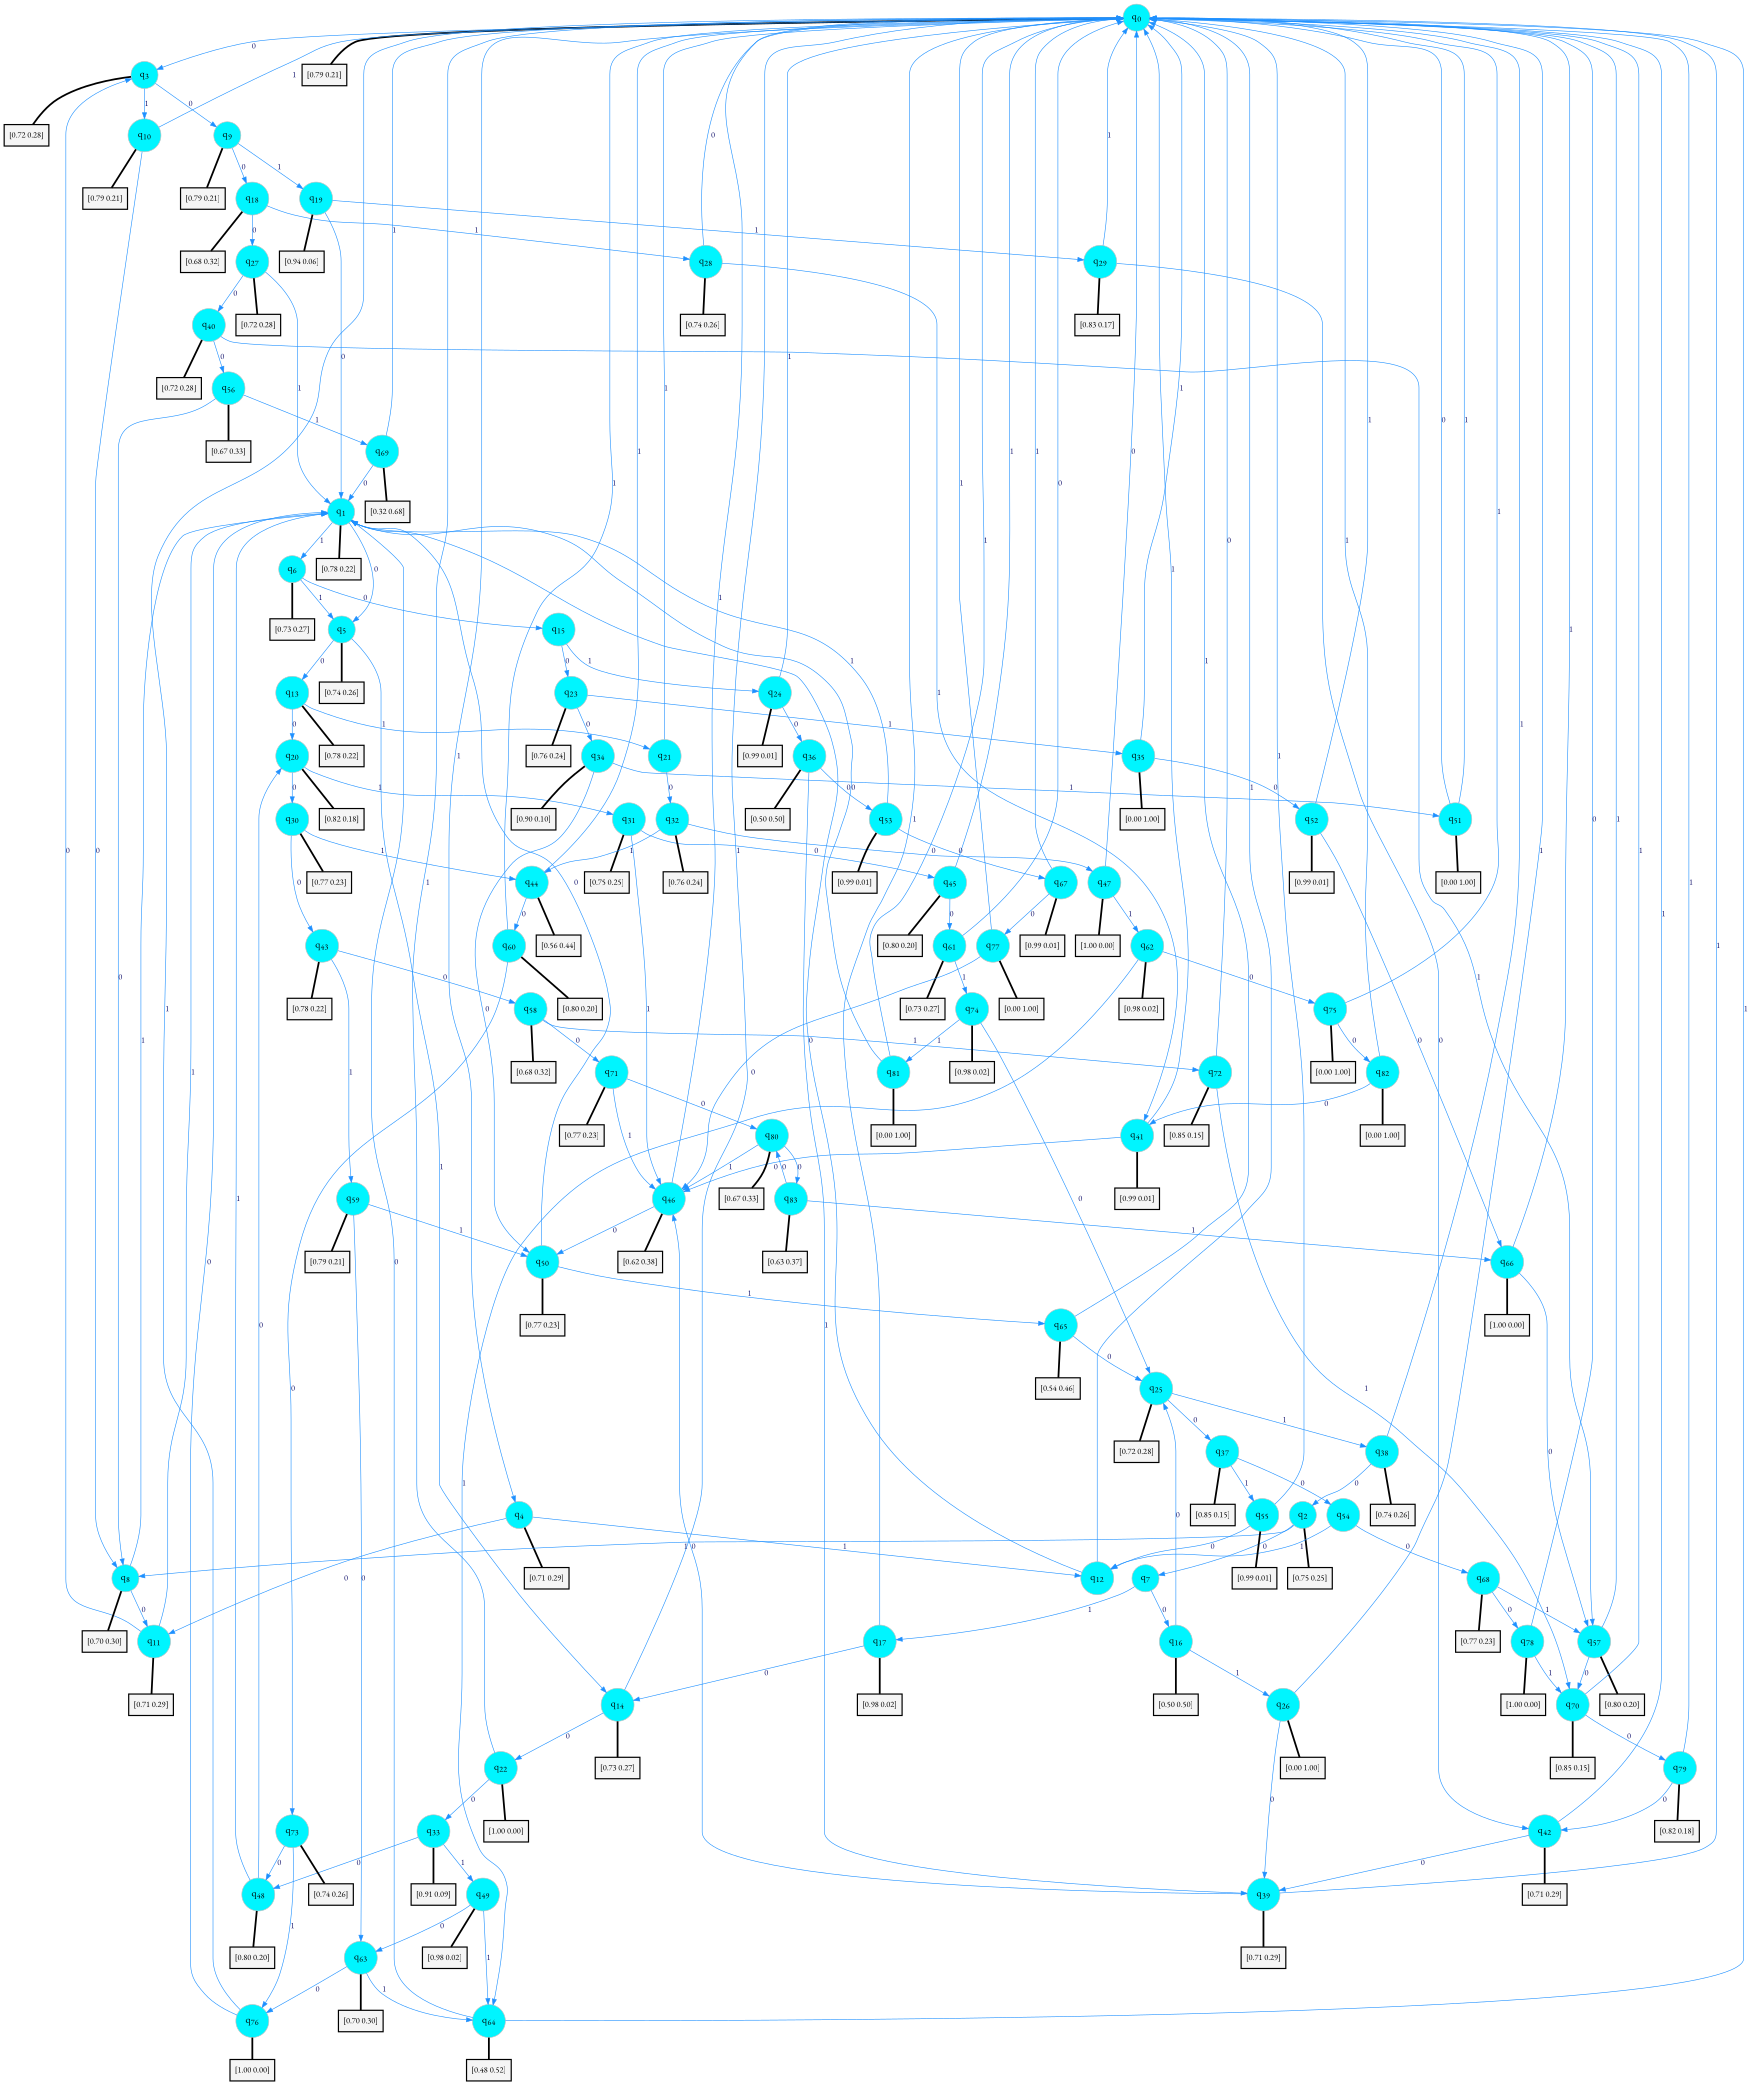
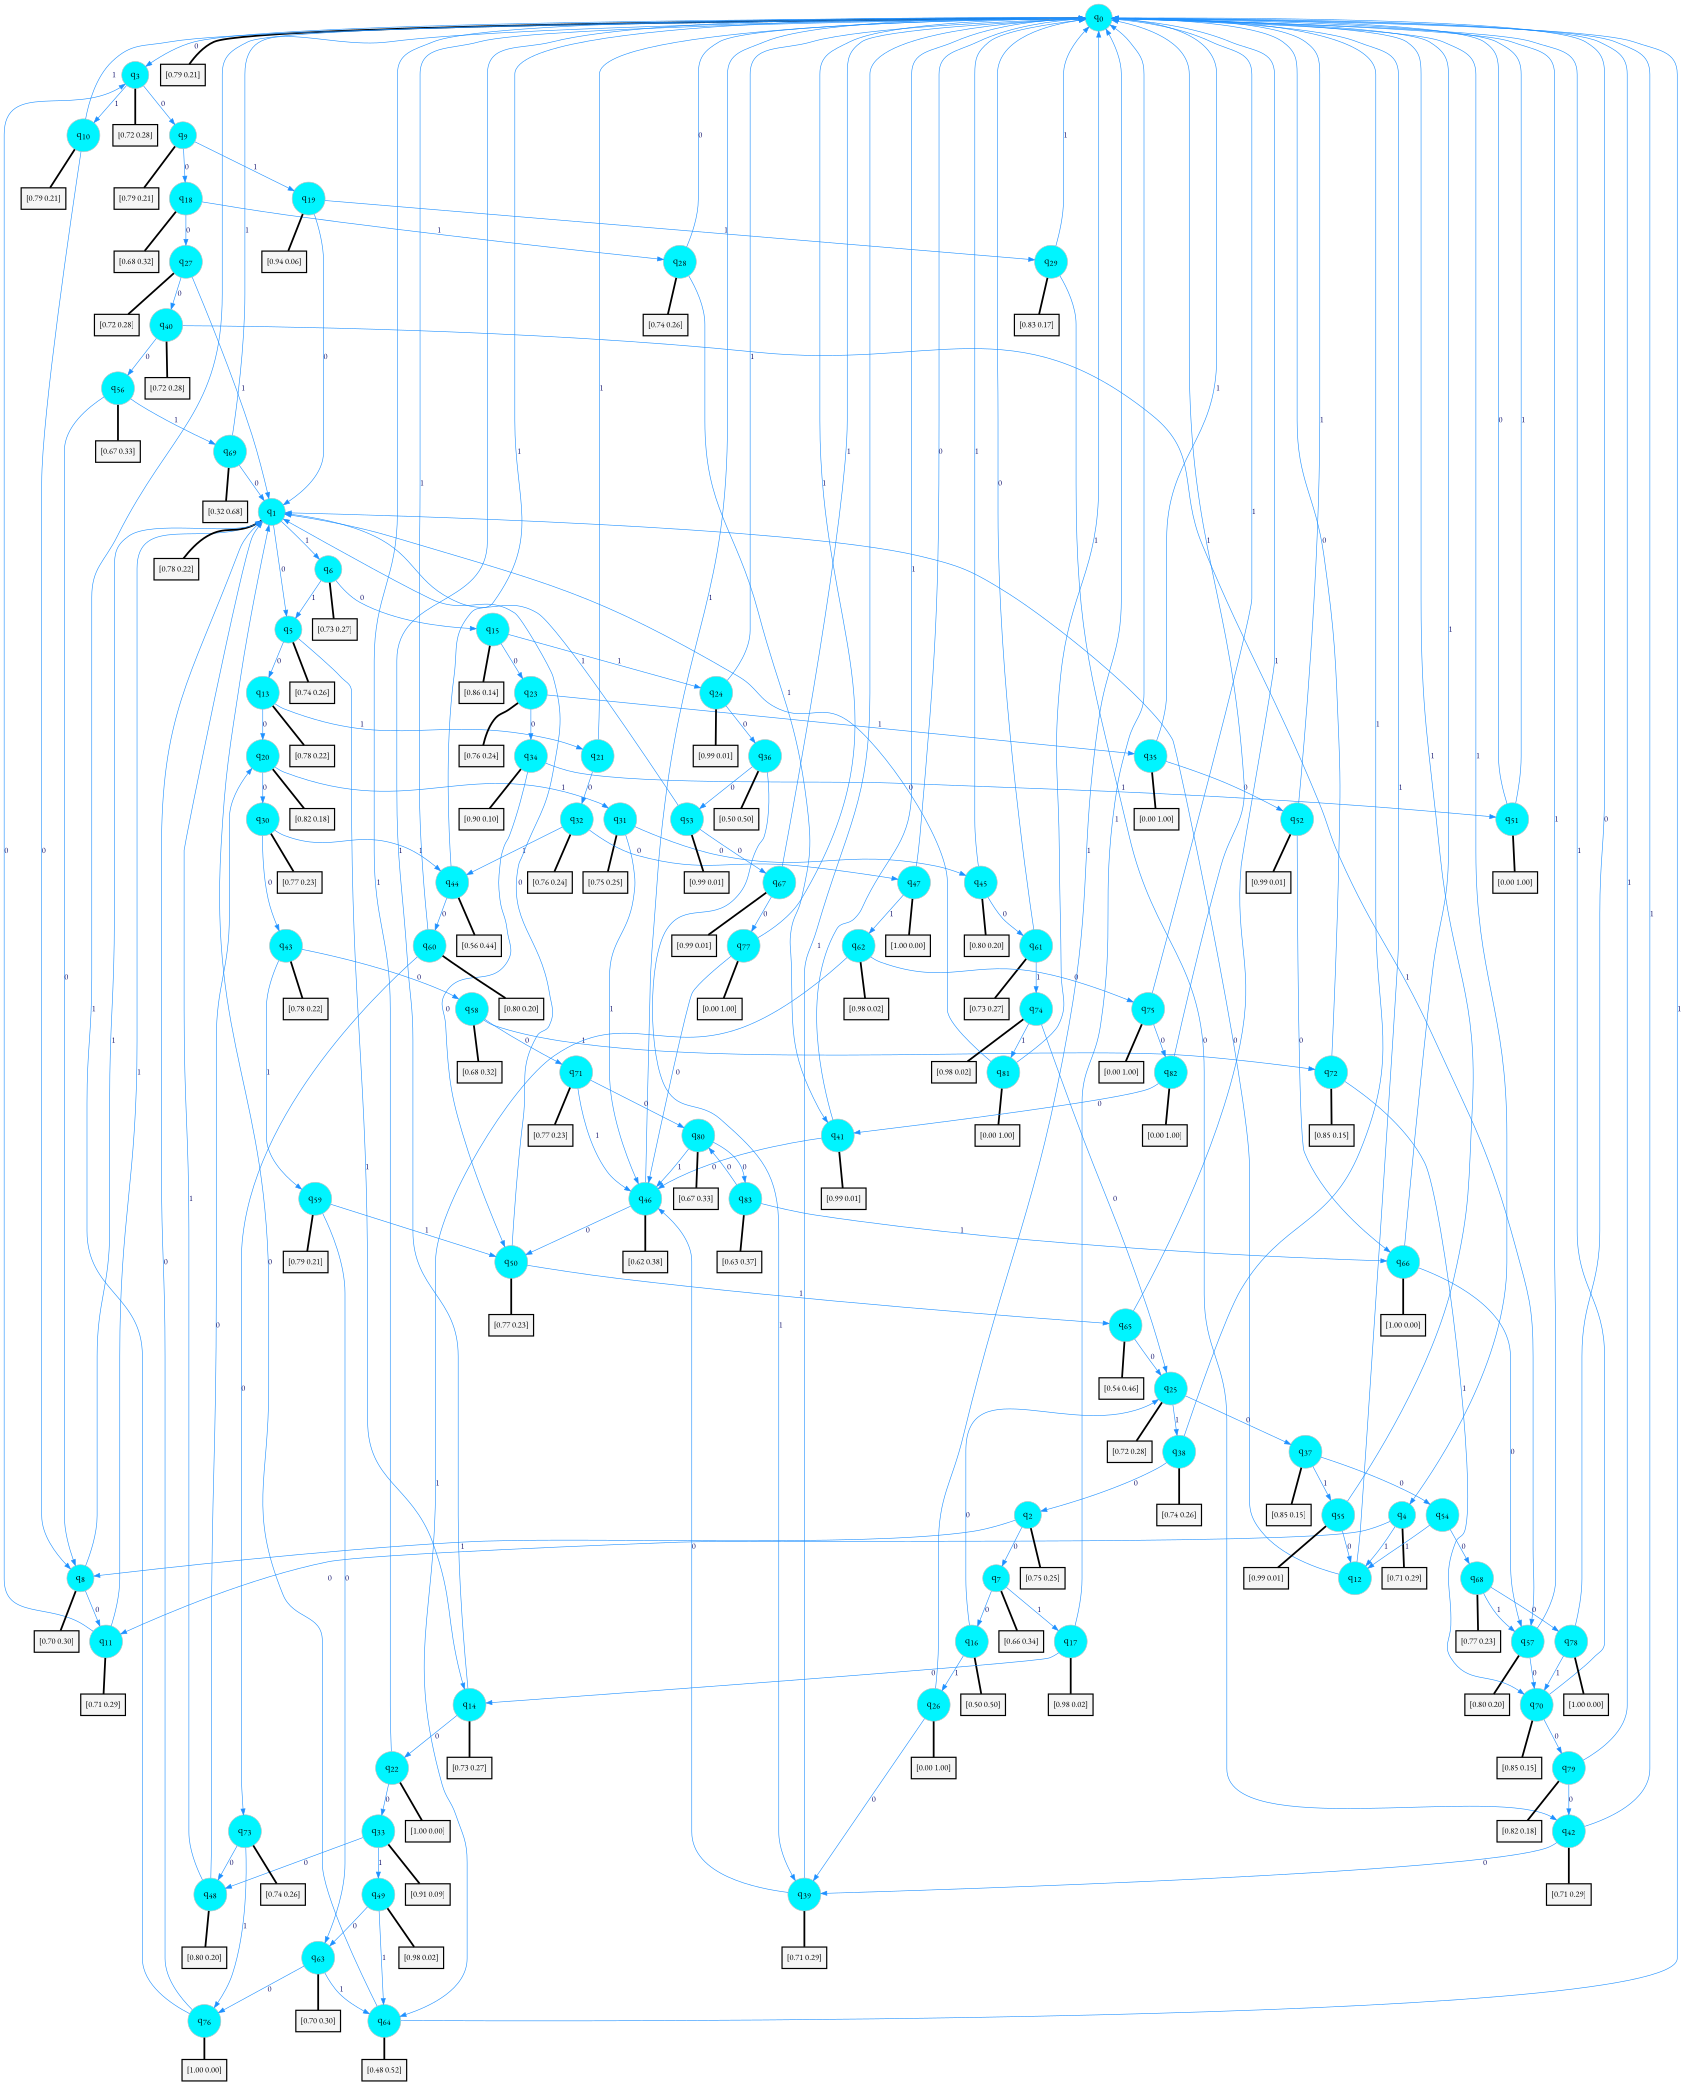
none -> (481, 693)
none -> (1021, 1642)
